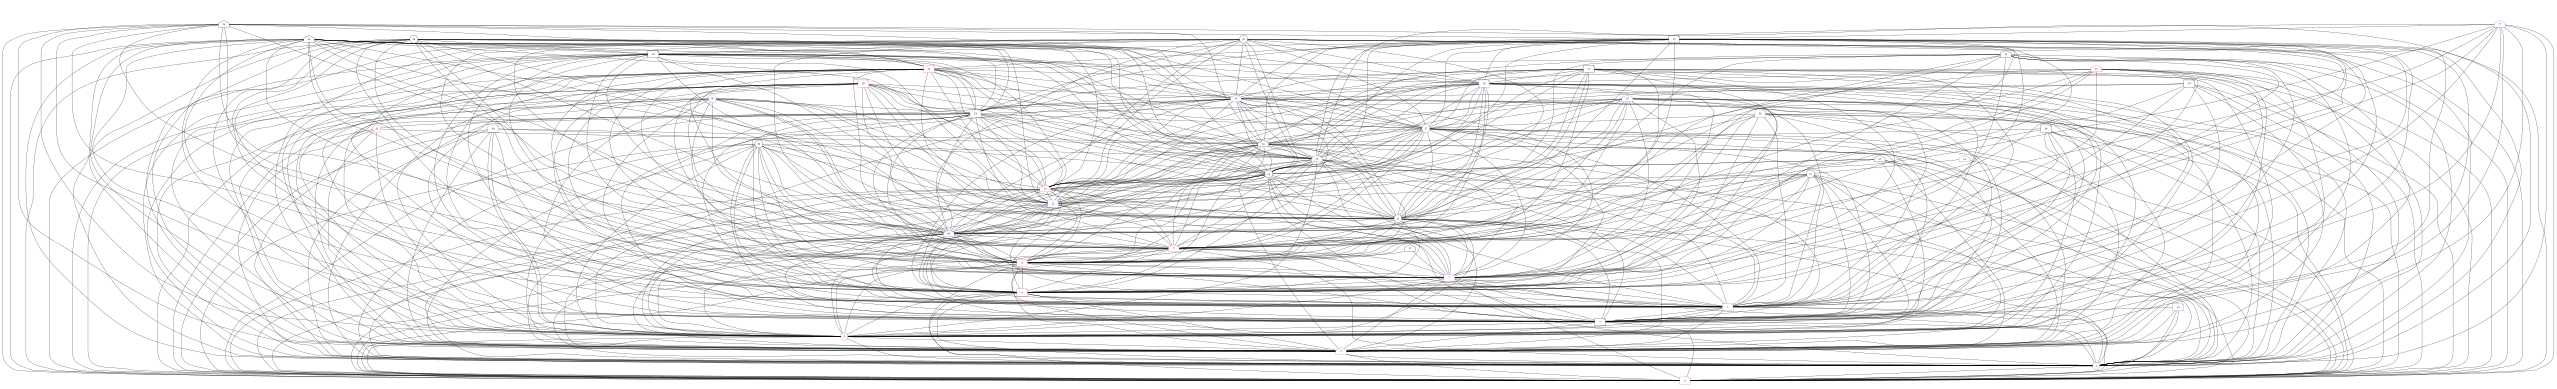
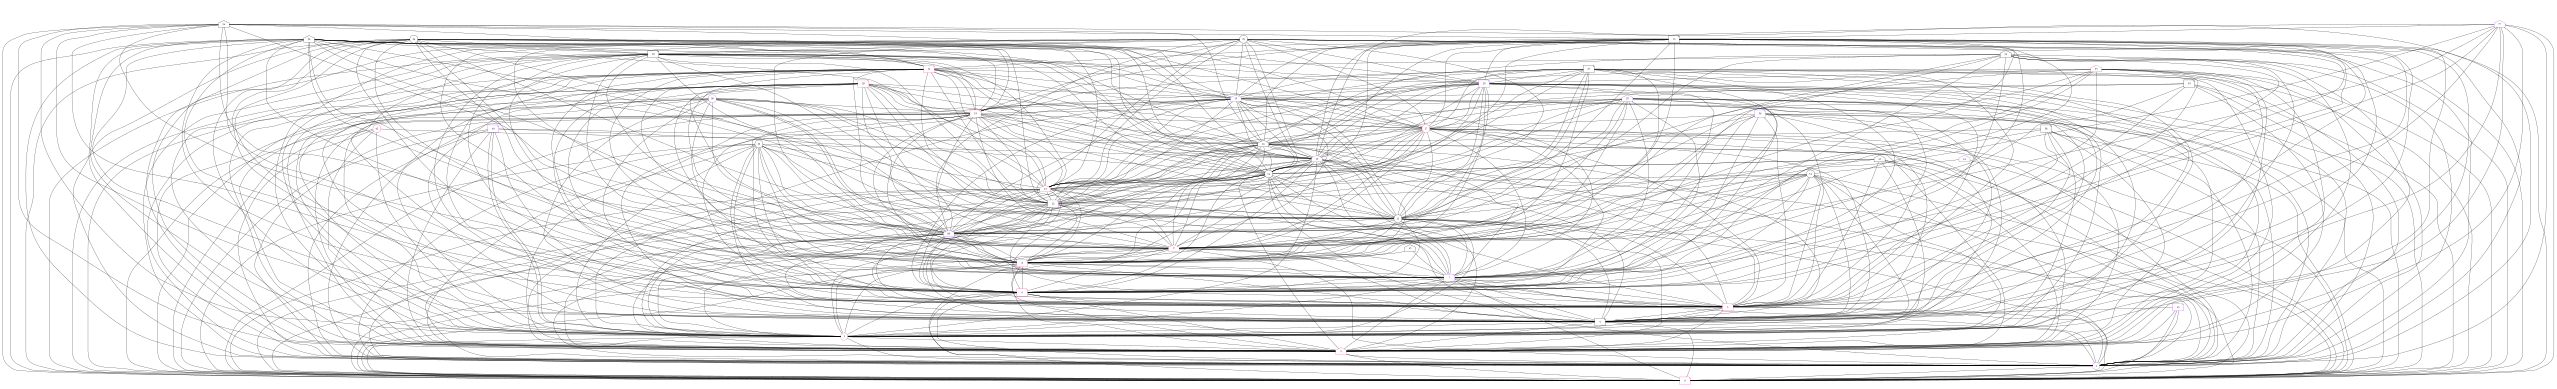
(1660, 61) -> none
(675, 116) -> (134, 268)
(1997, 255) -> (1831, 258)
